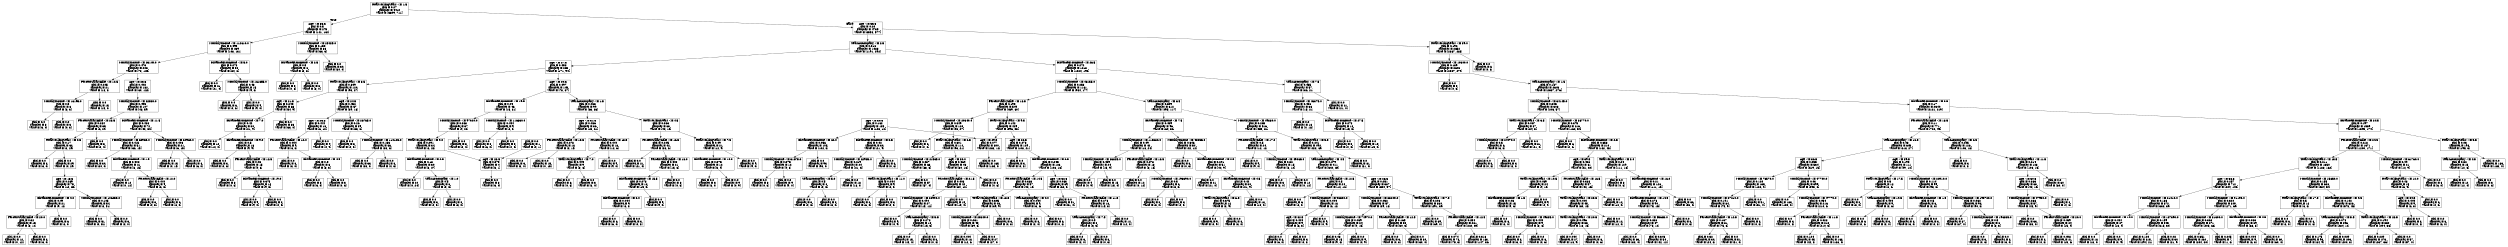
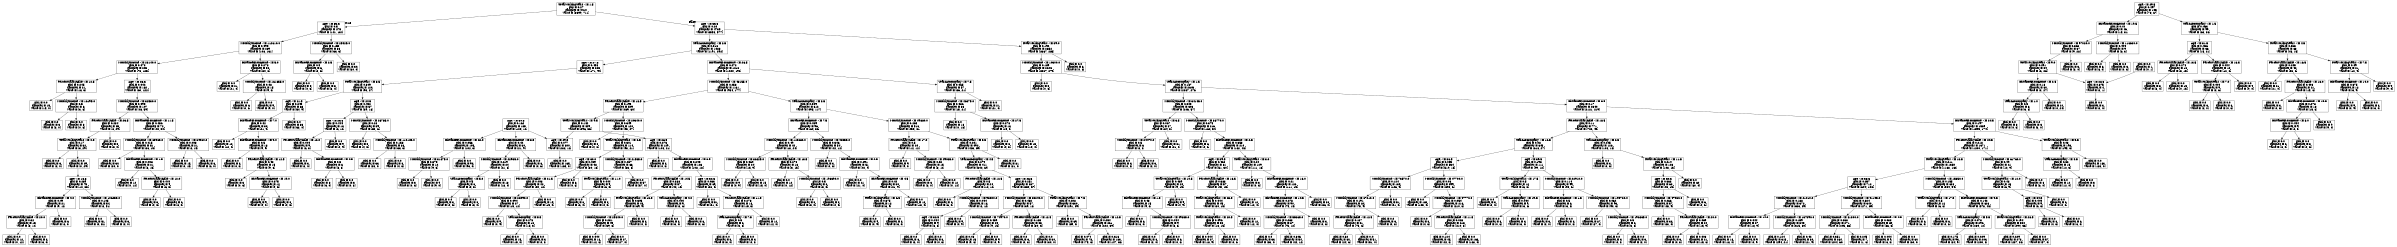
(558, 76) -> none
